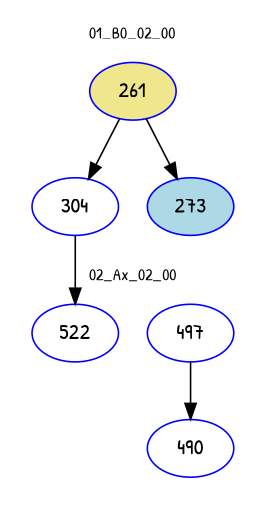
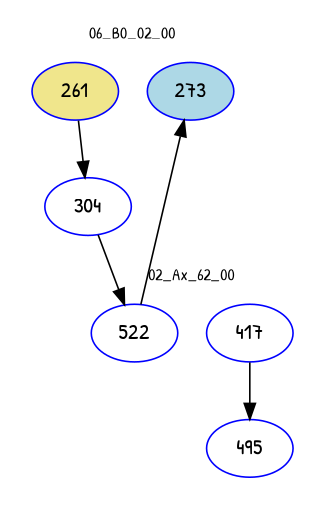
(133, 34) -> (133, 34)
(158, 142) -> (161, 220)
(133, 276) -> (192, 276)
(191, 333) -> (250, 333)
(191, 448) -> (250, 448)
